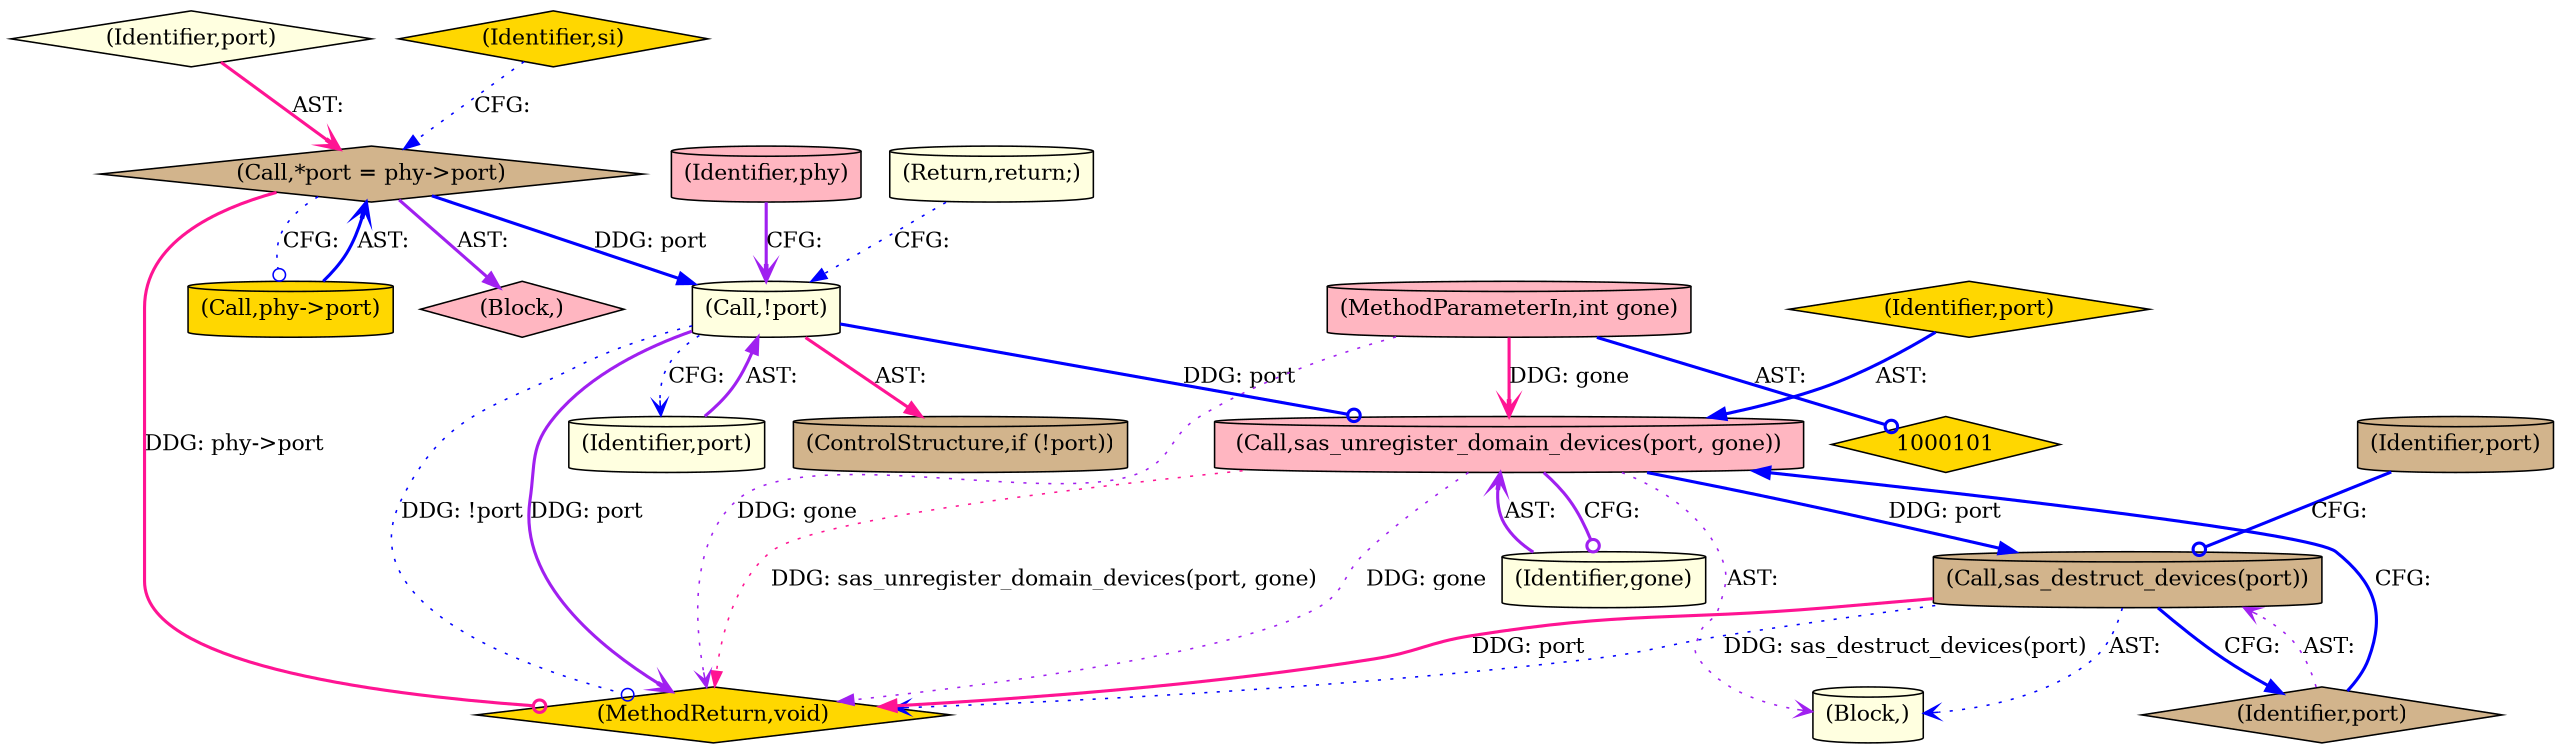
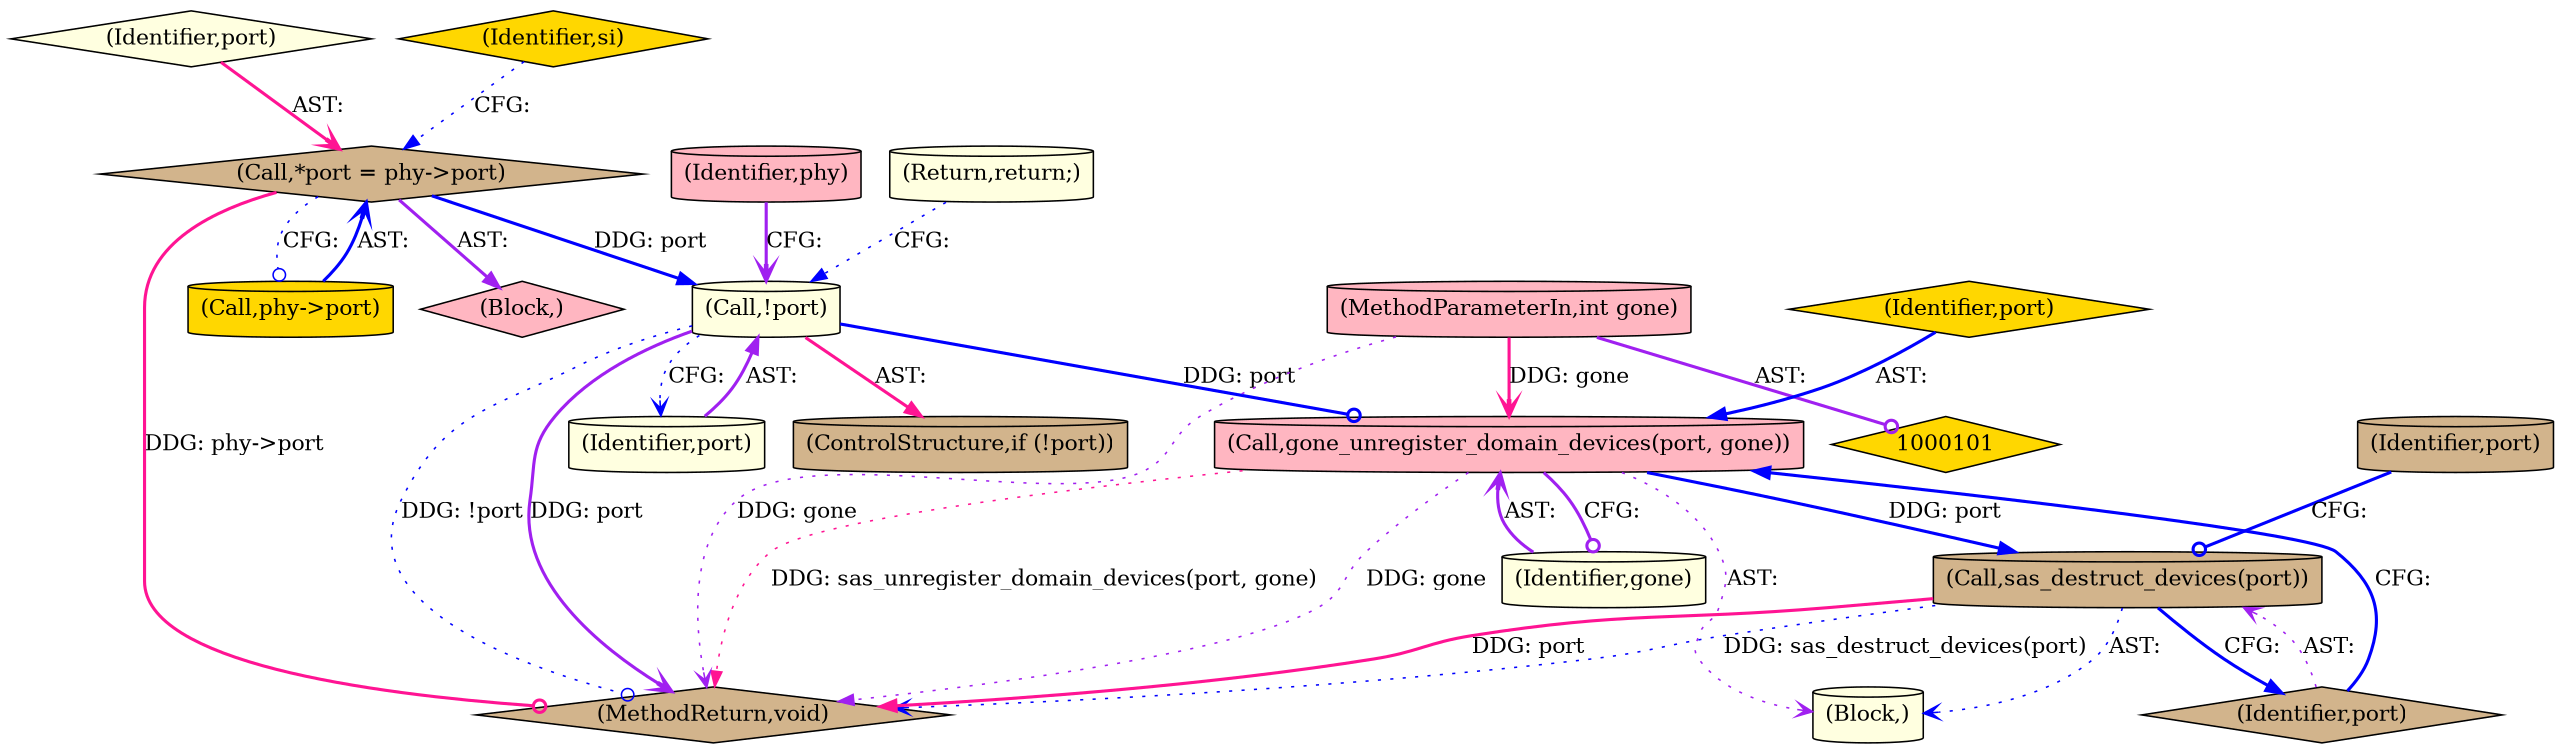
(1741, 381) -> (1741, 381)
(1509, 444) -> (1509, 444)
(713, 715) -> (713, 715)
